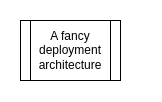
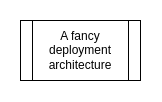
(71, 51) -> (81, 51)
